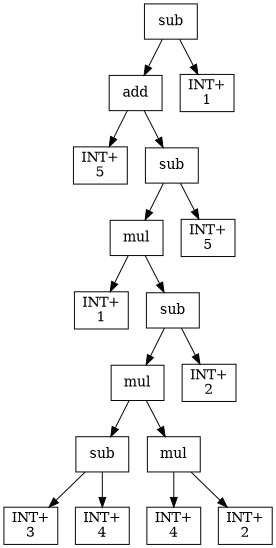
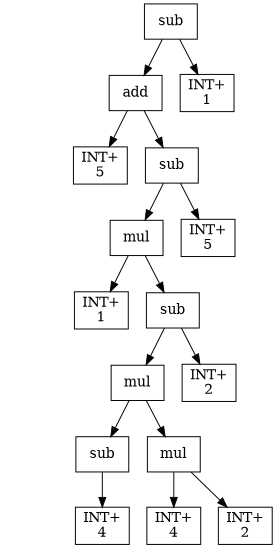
(31, 526) -> none
